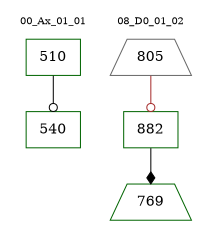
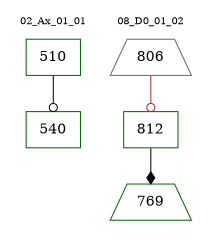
(53, 22) -> (53, 22)
(151, 57) -> (151, 57)
(151, 130) -> (151, 130)
